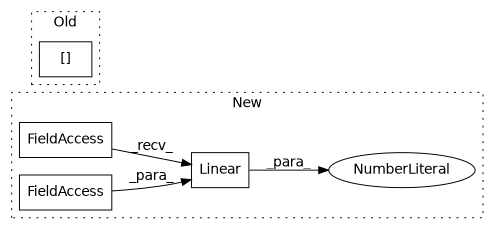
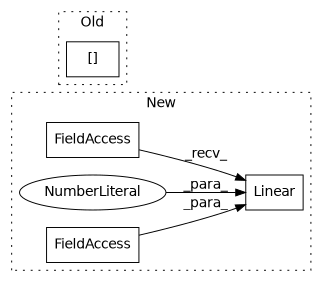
(284, 170) -> (201, 192)
